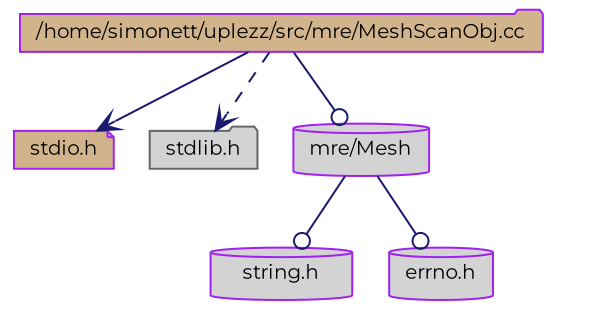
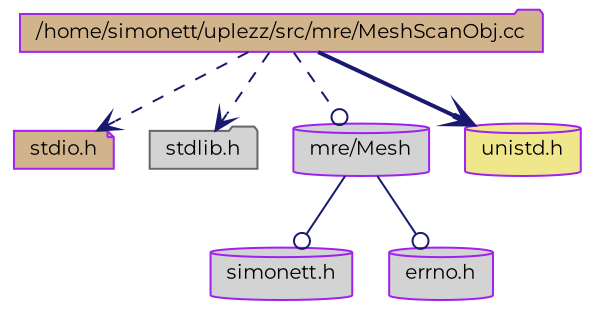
(314, 81) -> (314, 81)
(182, 87) -> (182, 87)
none -> (523, 150)
(281, 274) -> (281, 274)
